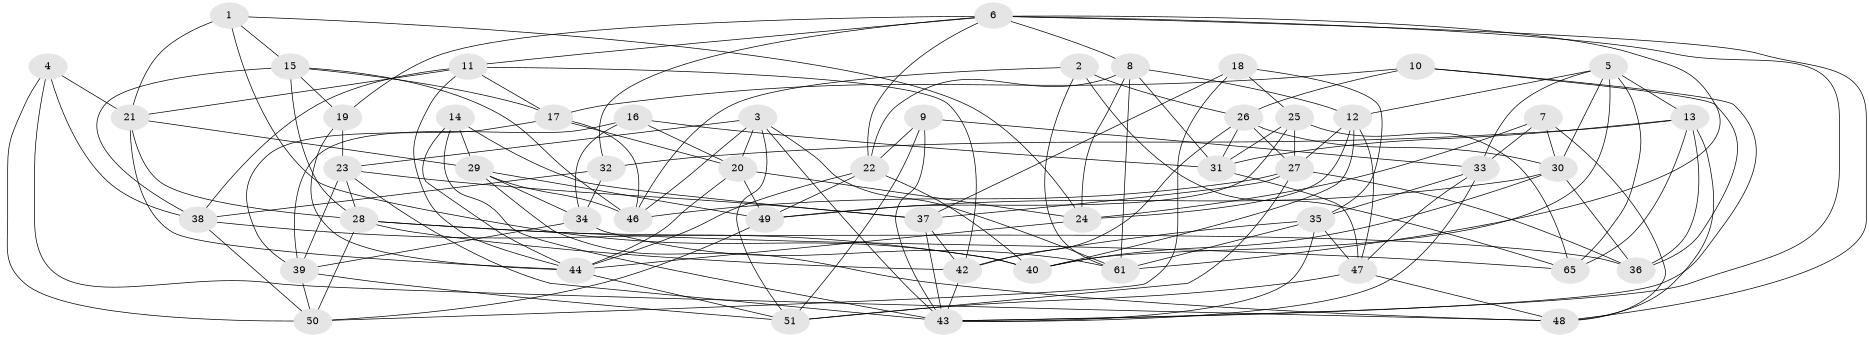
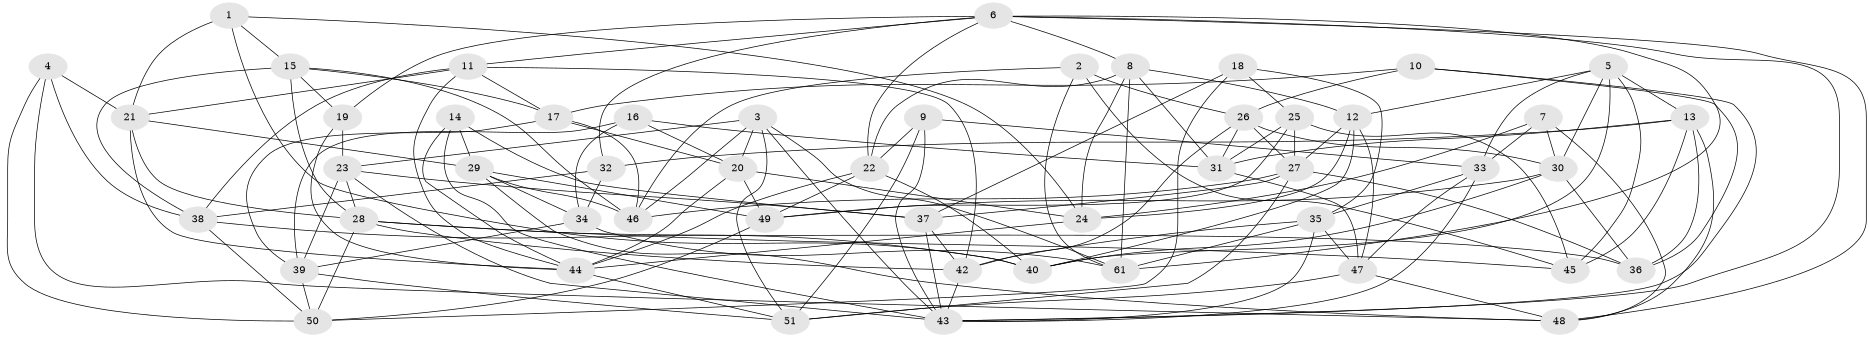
(1570, 271) -> (1570, 271)
